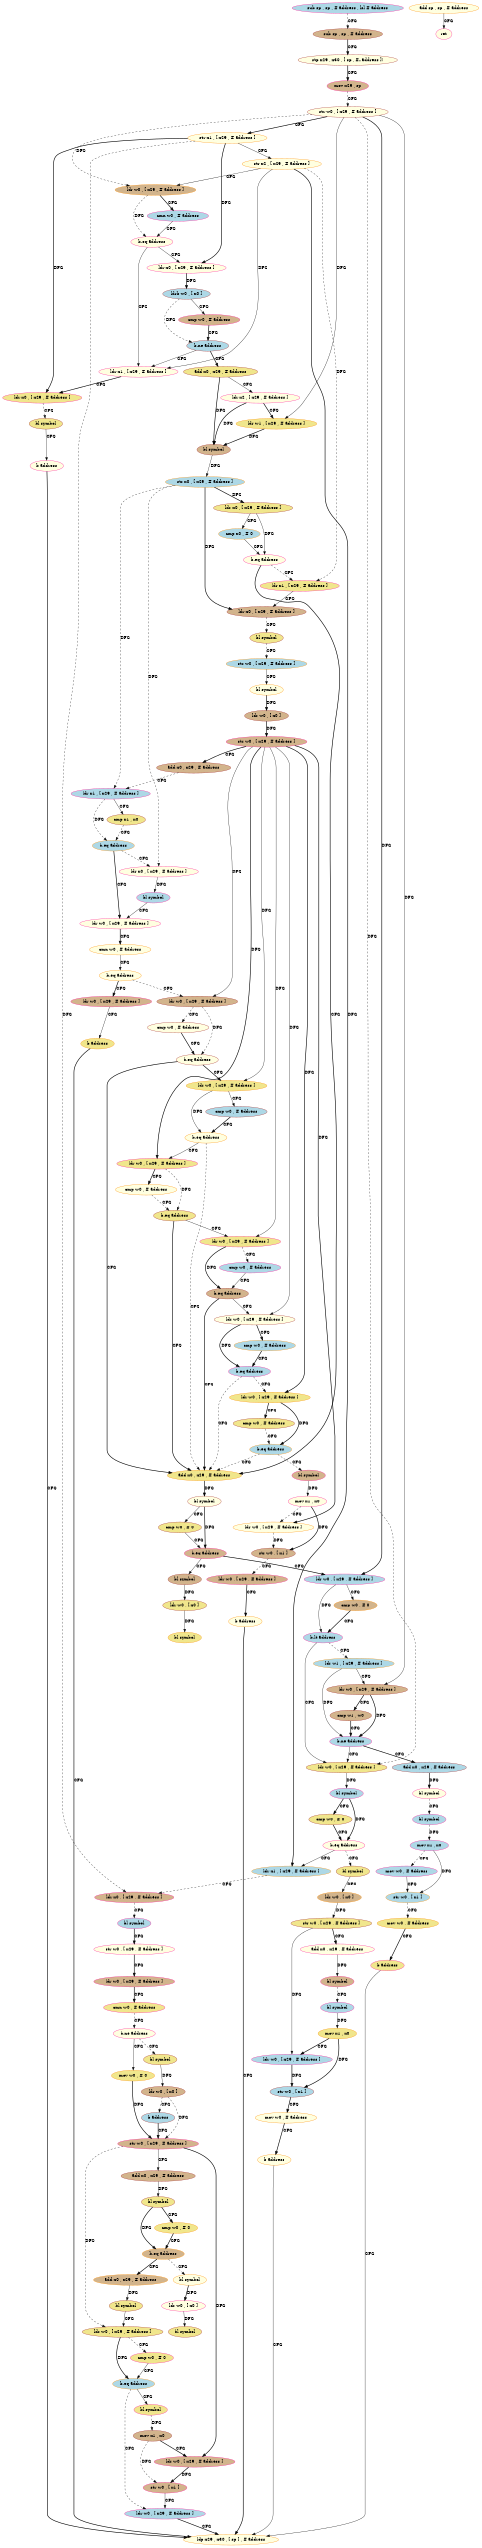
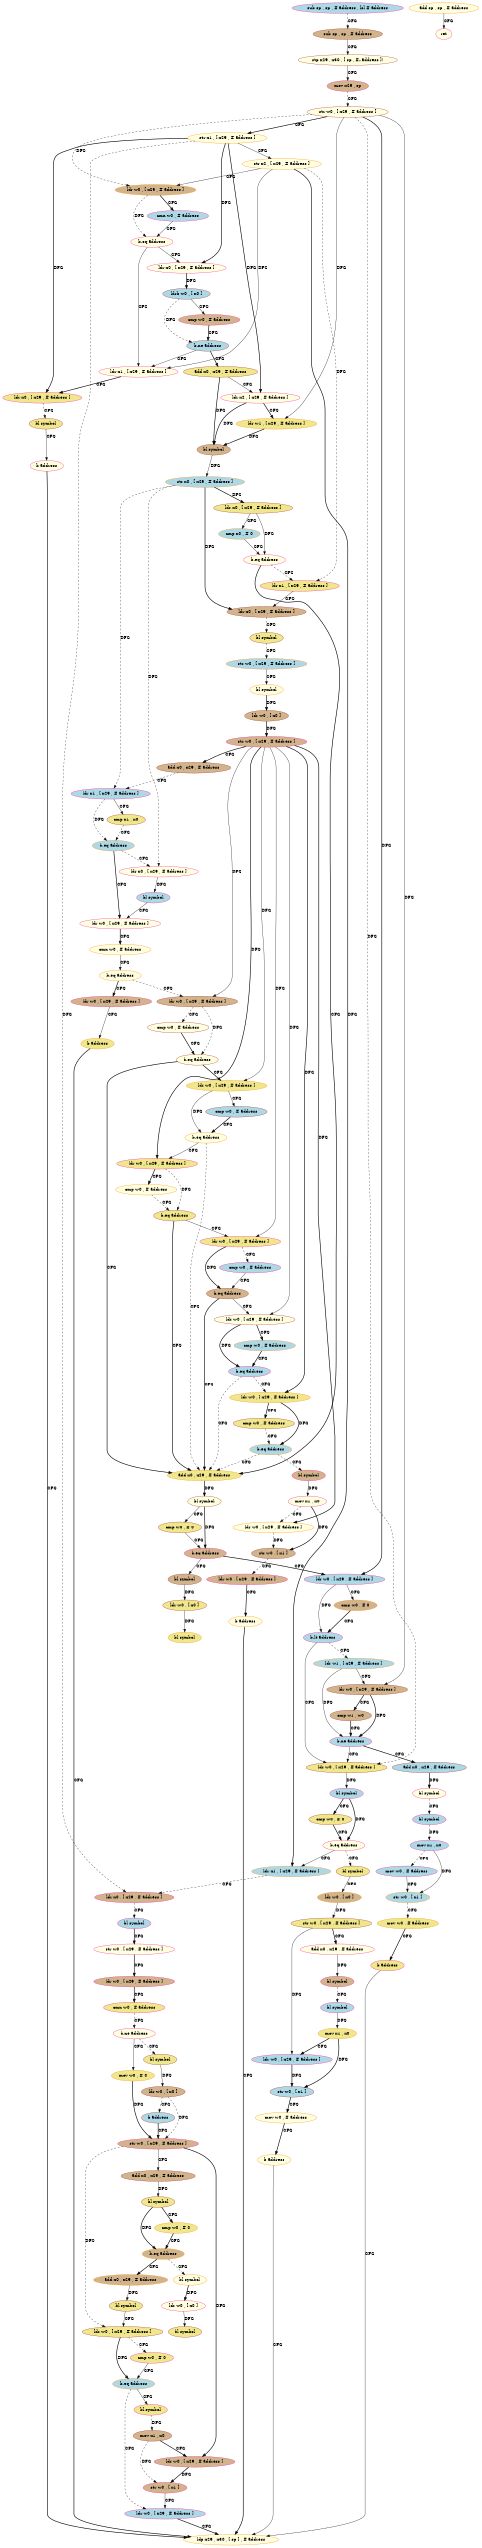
(348, 46) -> (348, 46)
(348, 72) -> (348, 72)
none -> (246, 266)
